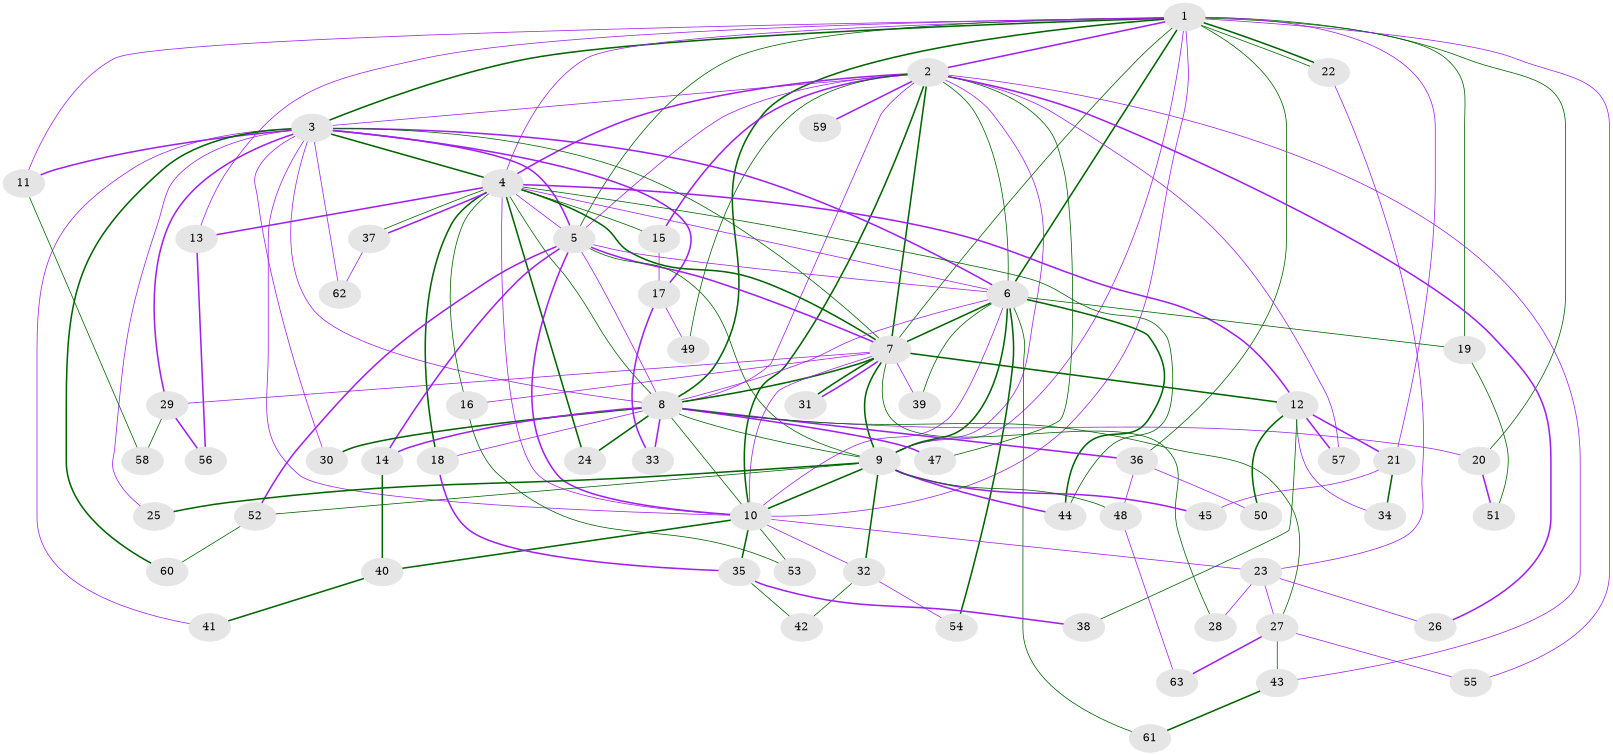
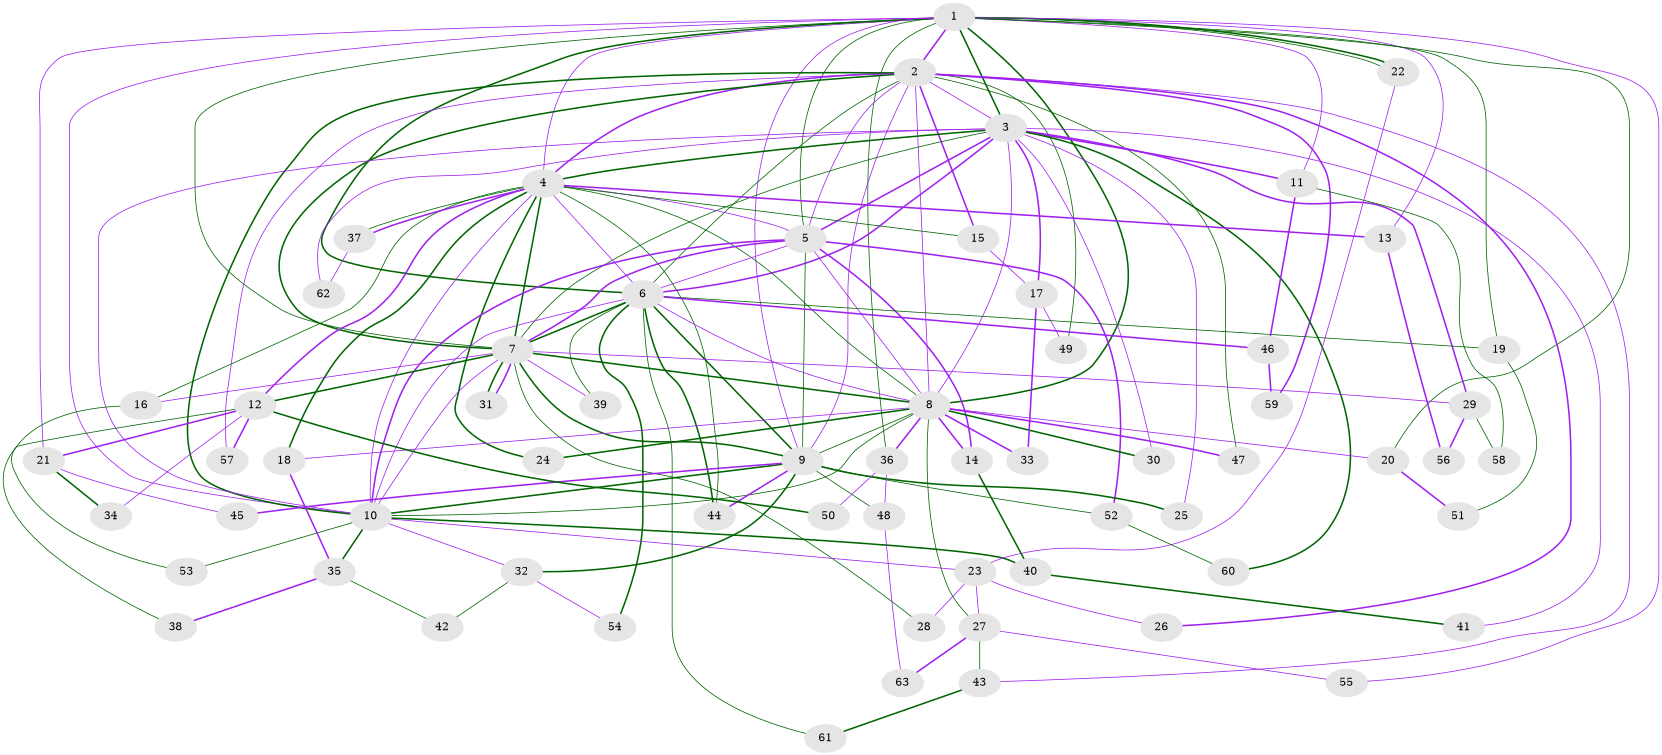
none -> (1268, 350)
